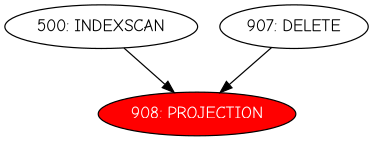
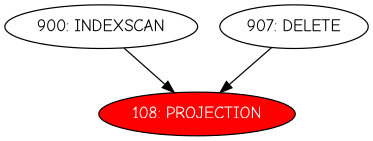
(101, 27) -> (101, 27)
(197, 114) -> (197, 114)
